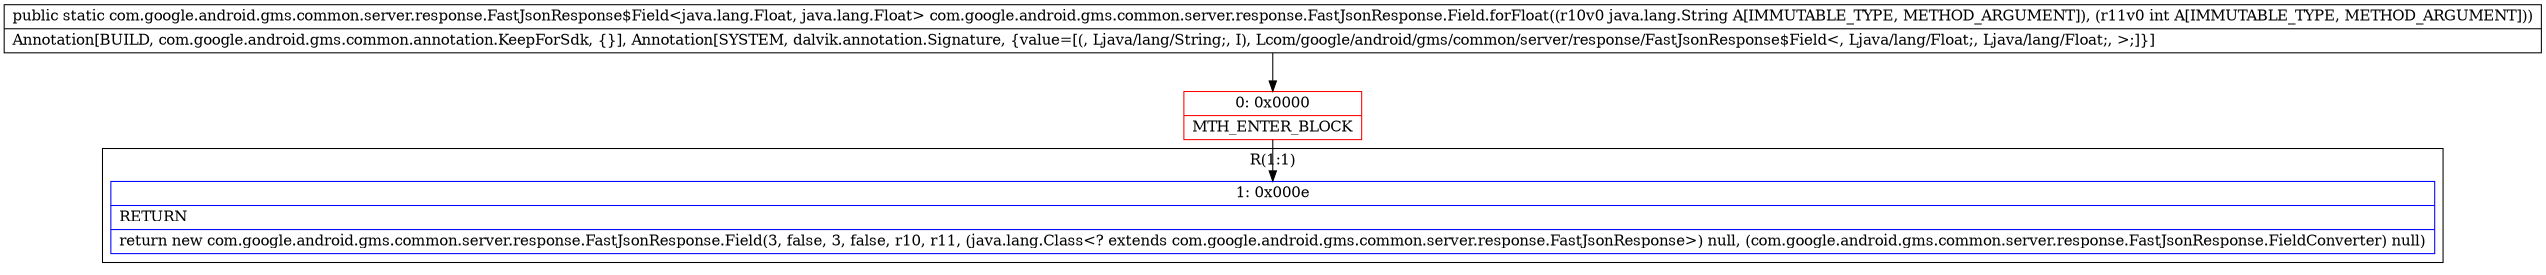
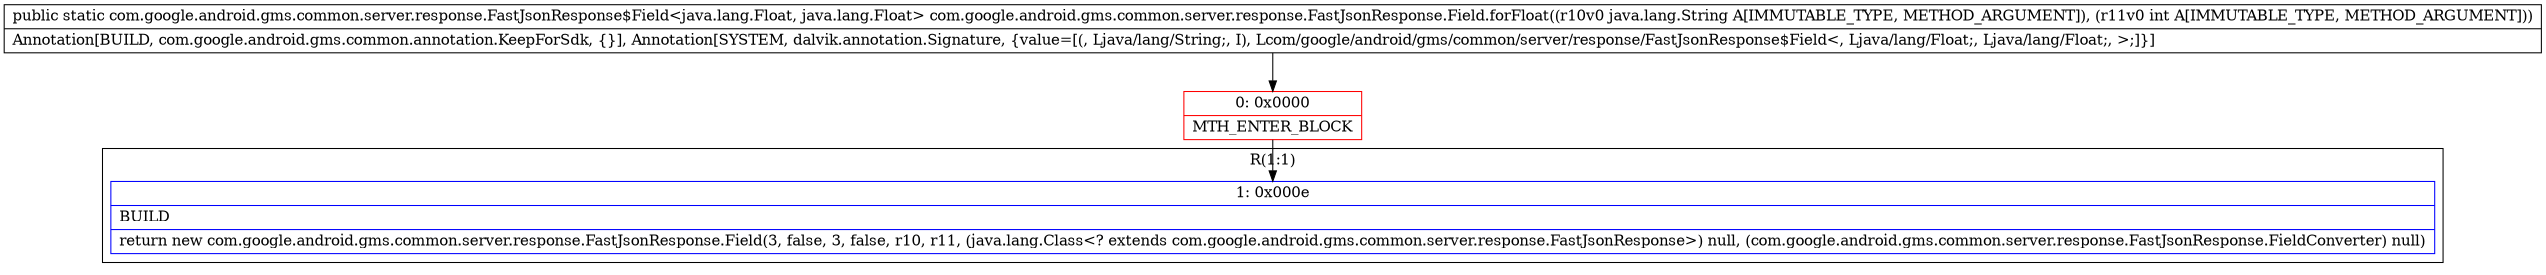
(153, 217) -> (145, 217)
